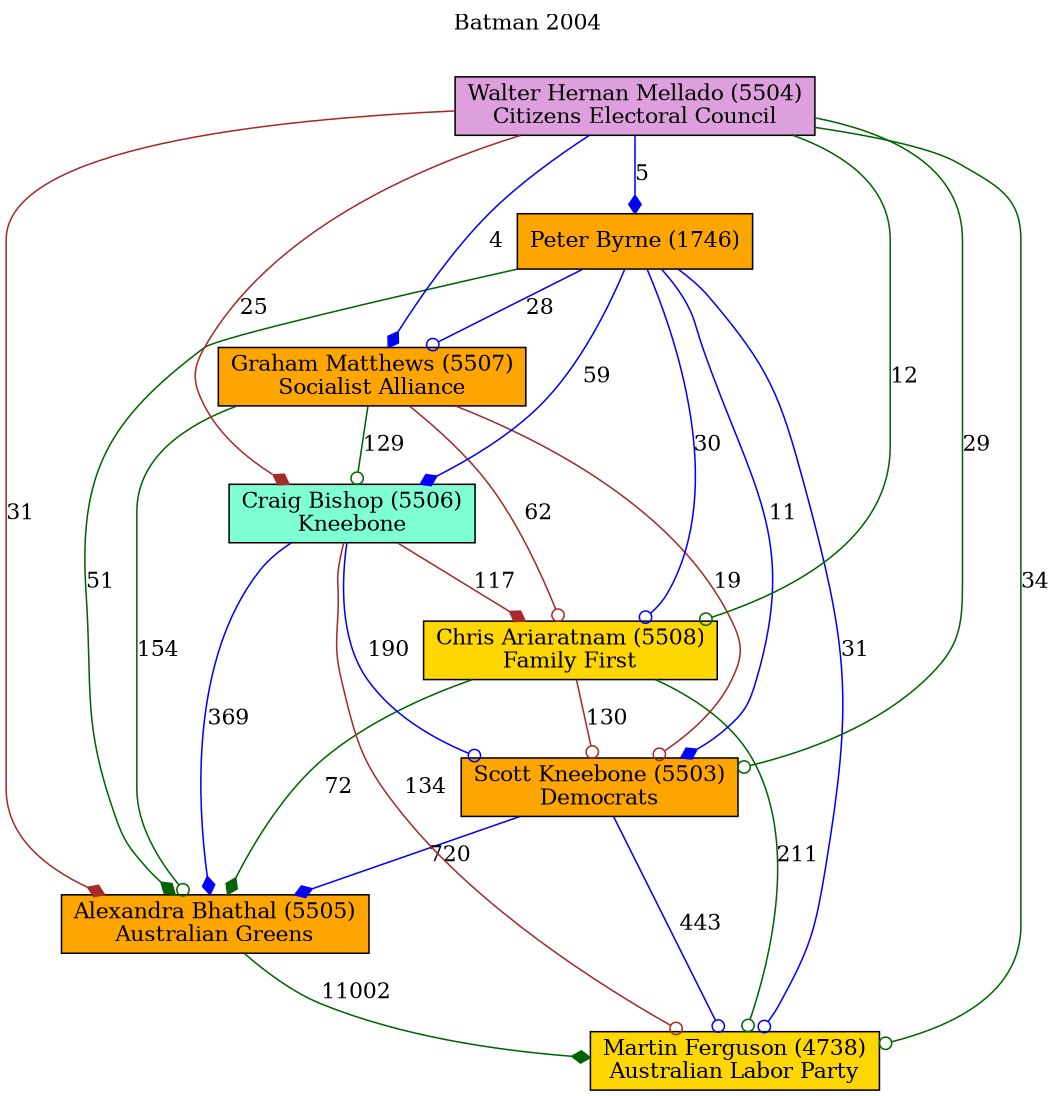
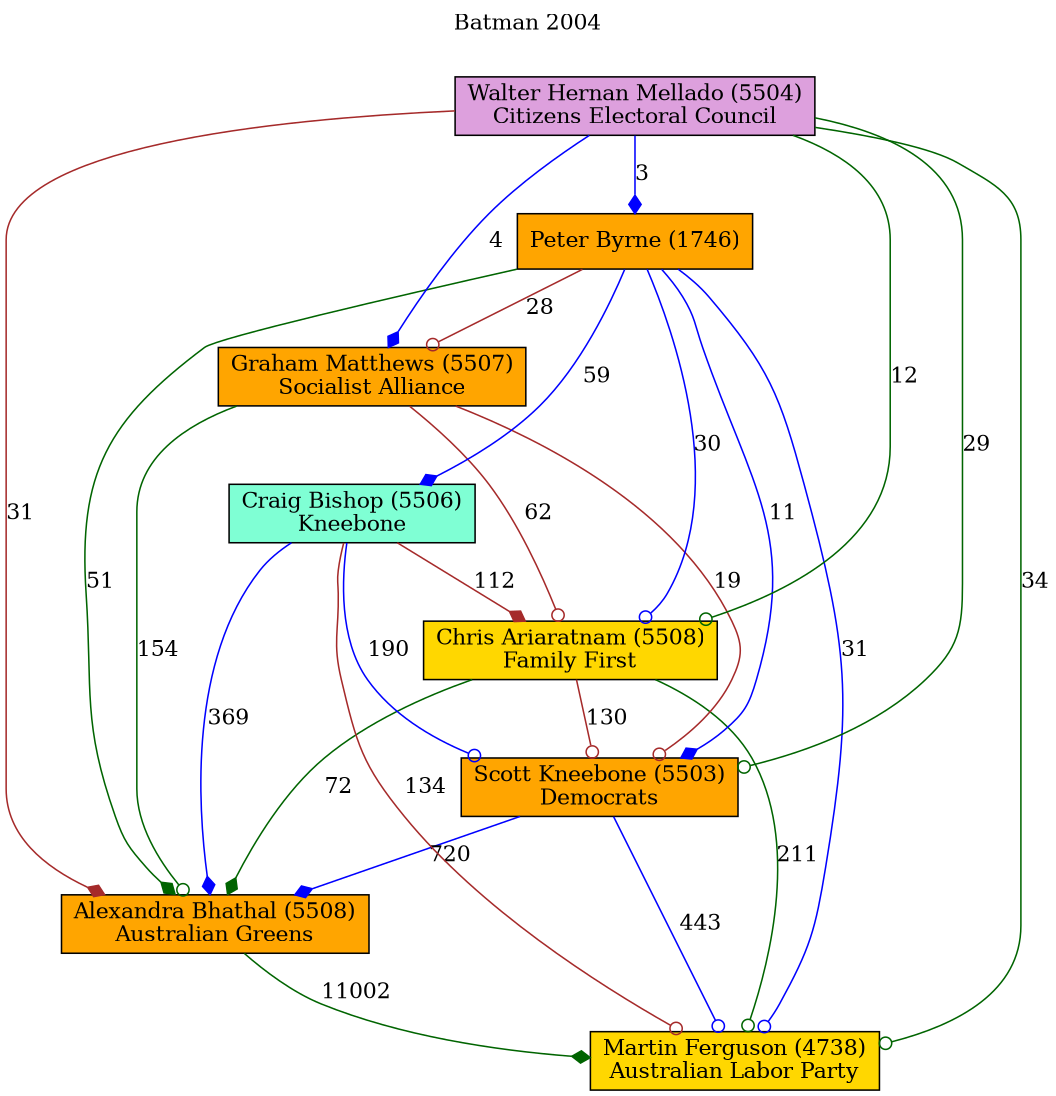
(643, 175) -> (643, 175)
(278, 261) -> none
(510, 306) -> (510, 306)
(363, 439) -> none
(495, 582) -> (495, 582)
(215, 924) -> (215, 924)
